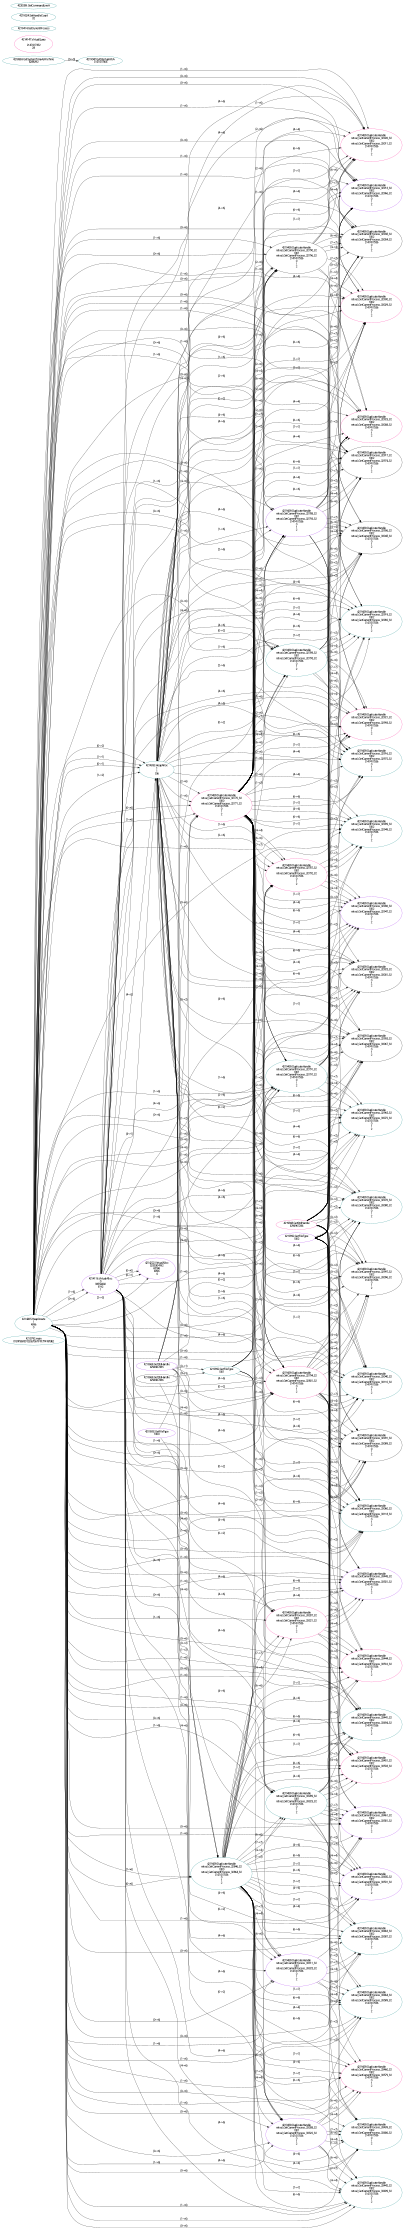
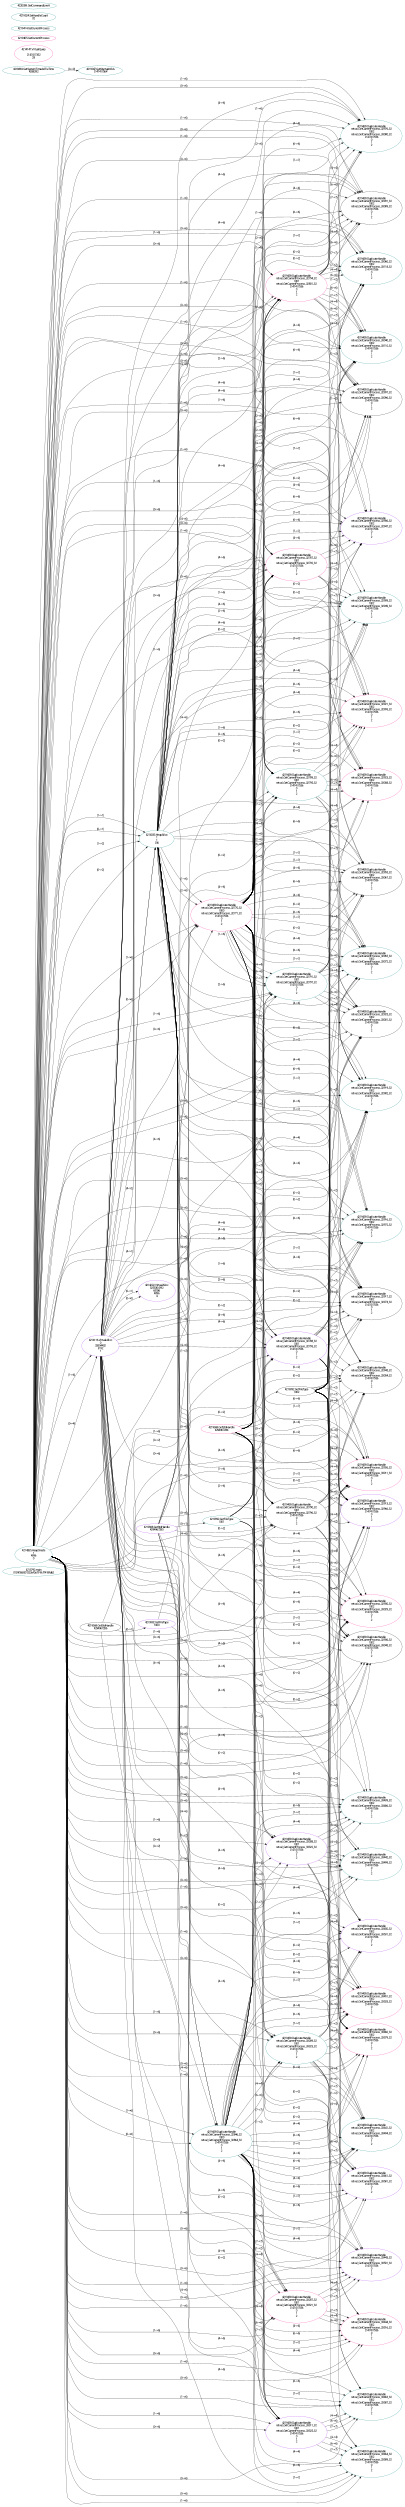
none -> (34, 38)
(296, 1238) -> (296, 1391)
(103, 1308) -> none
(189, 1375) -> (130, 1631)
none -> (260, 1432)
